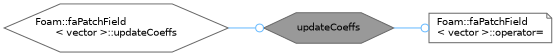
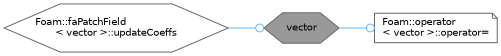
(329, 28) -> (301, 28)
(490, 28) -> (436, 28)
